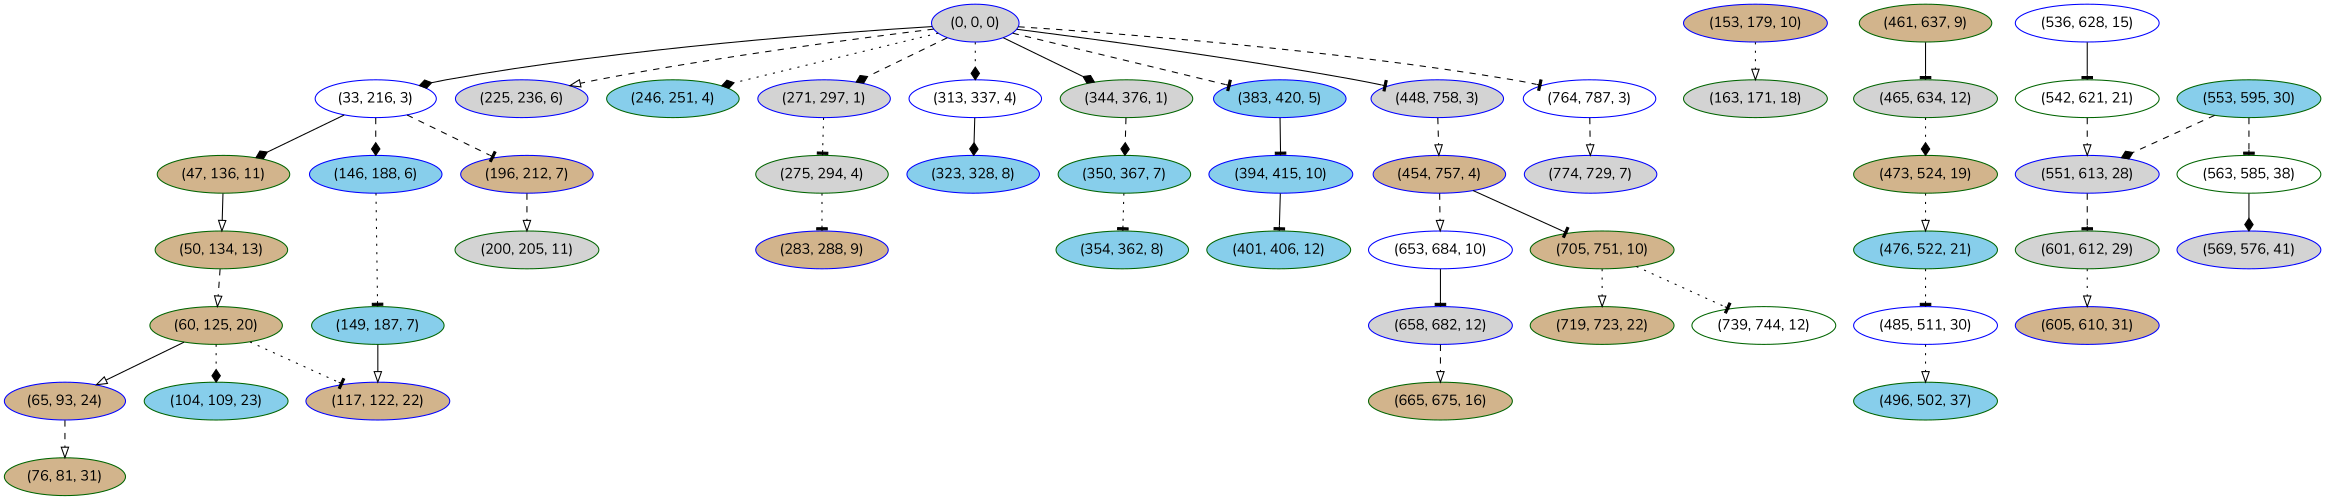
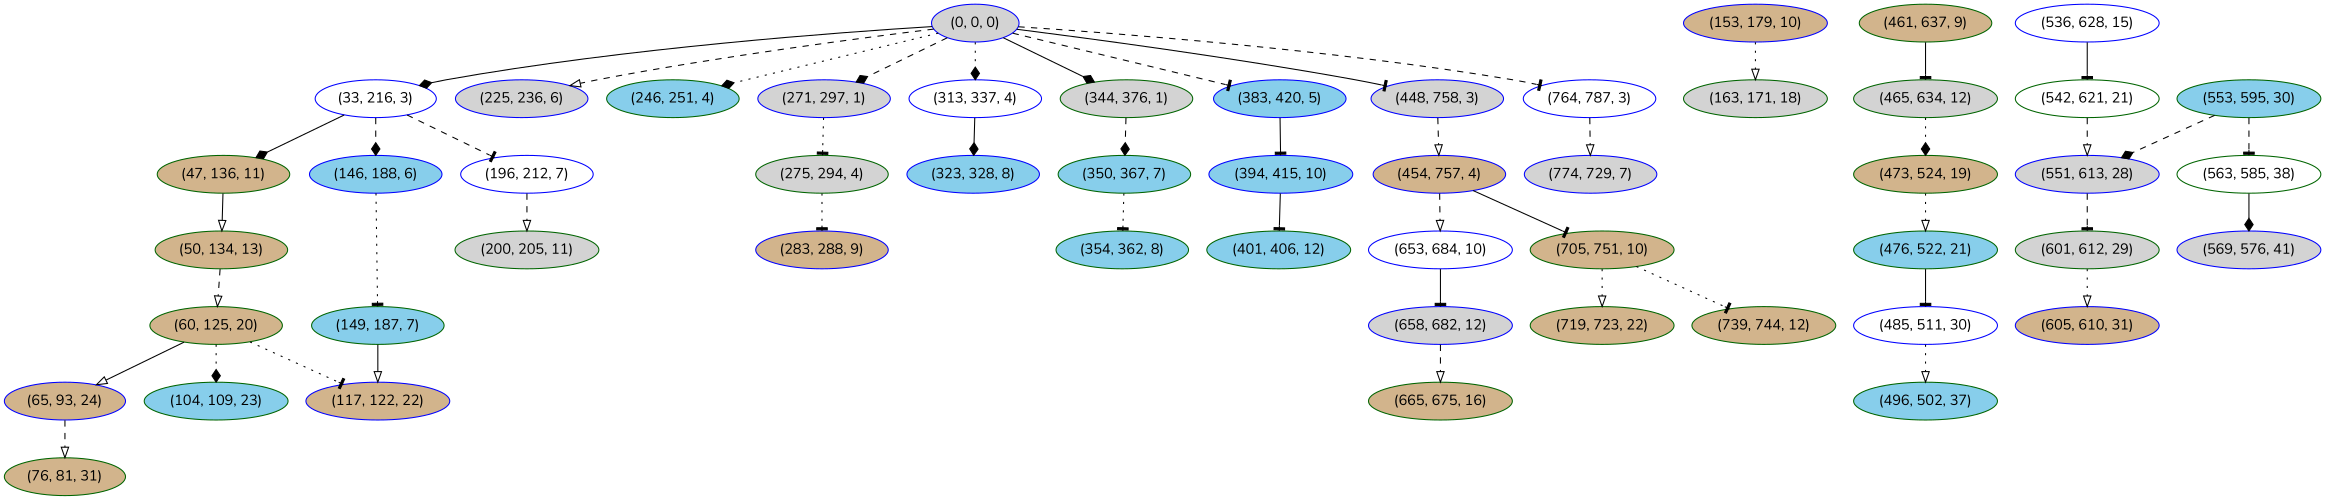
(527, 174) -> (527, 174)
(1925, 285) -> (1925, 285)
(1764, 325) -> (1764, 325)
